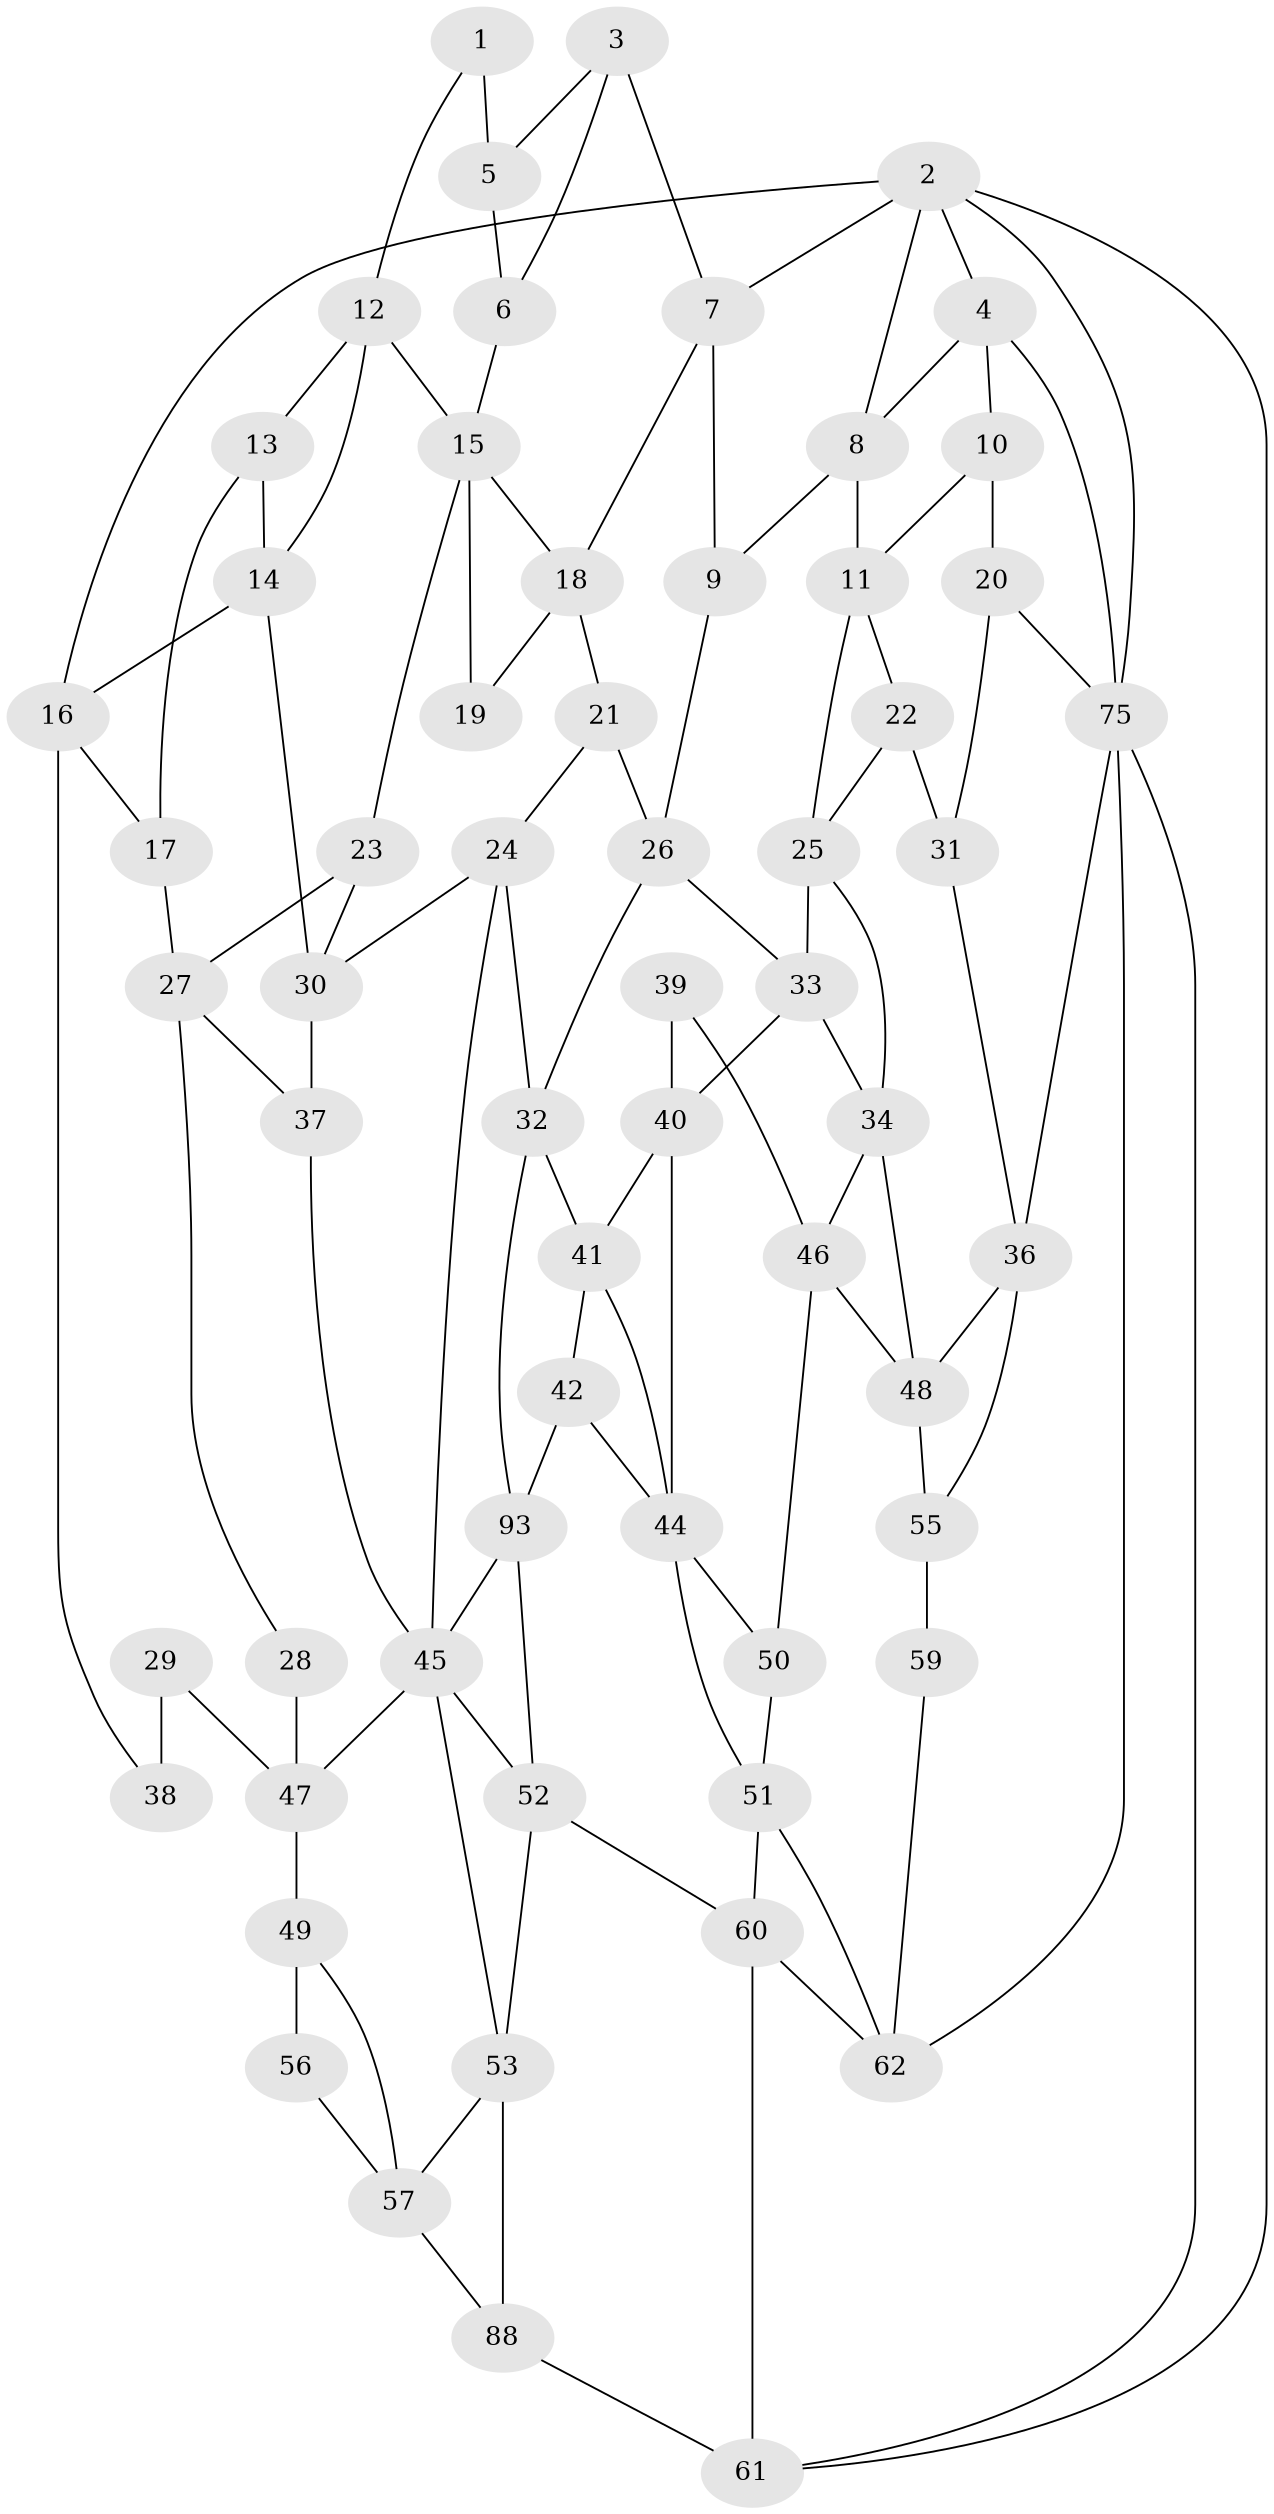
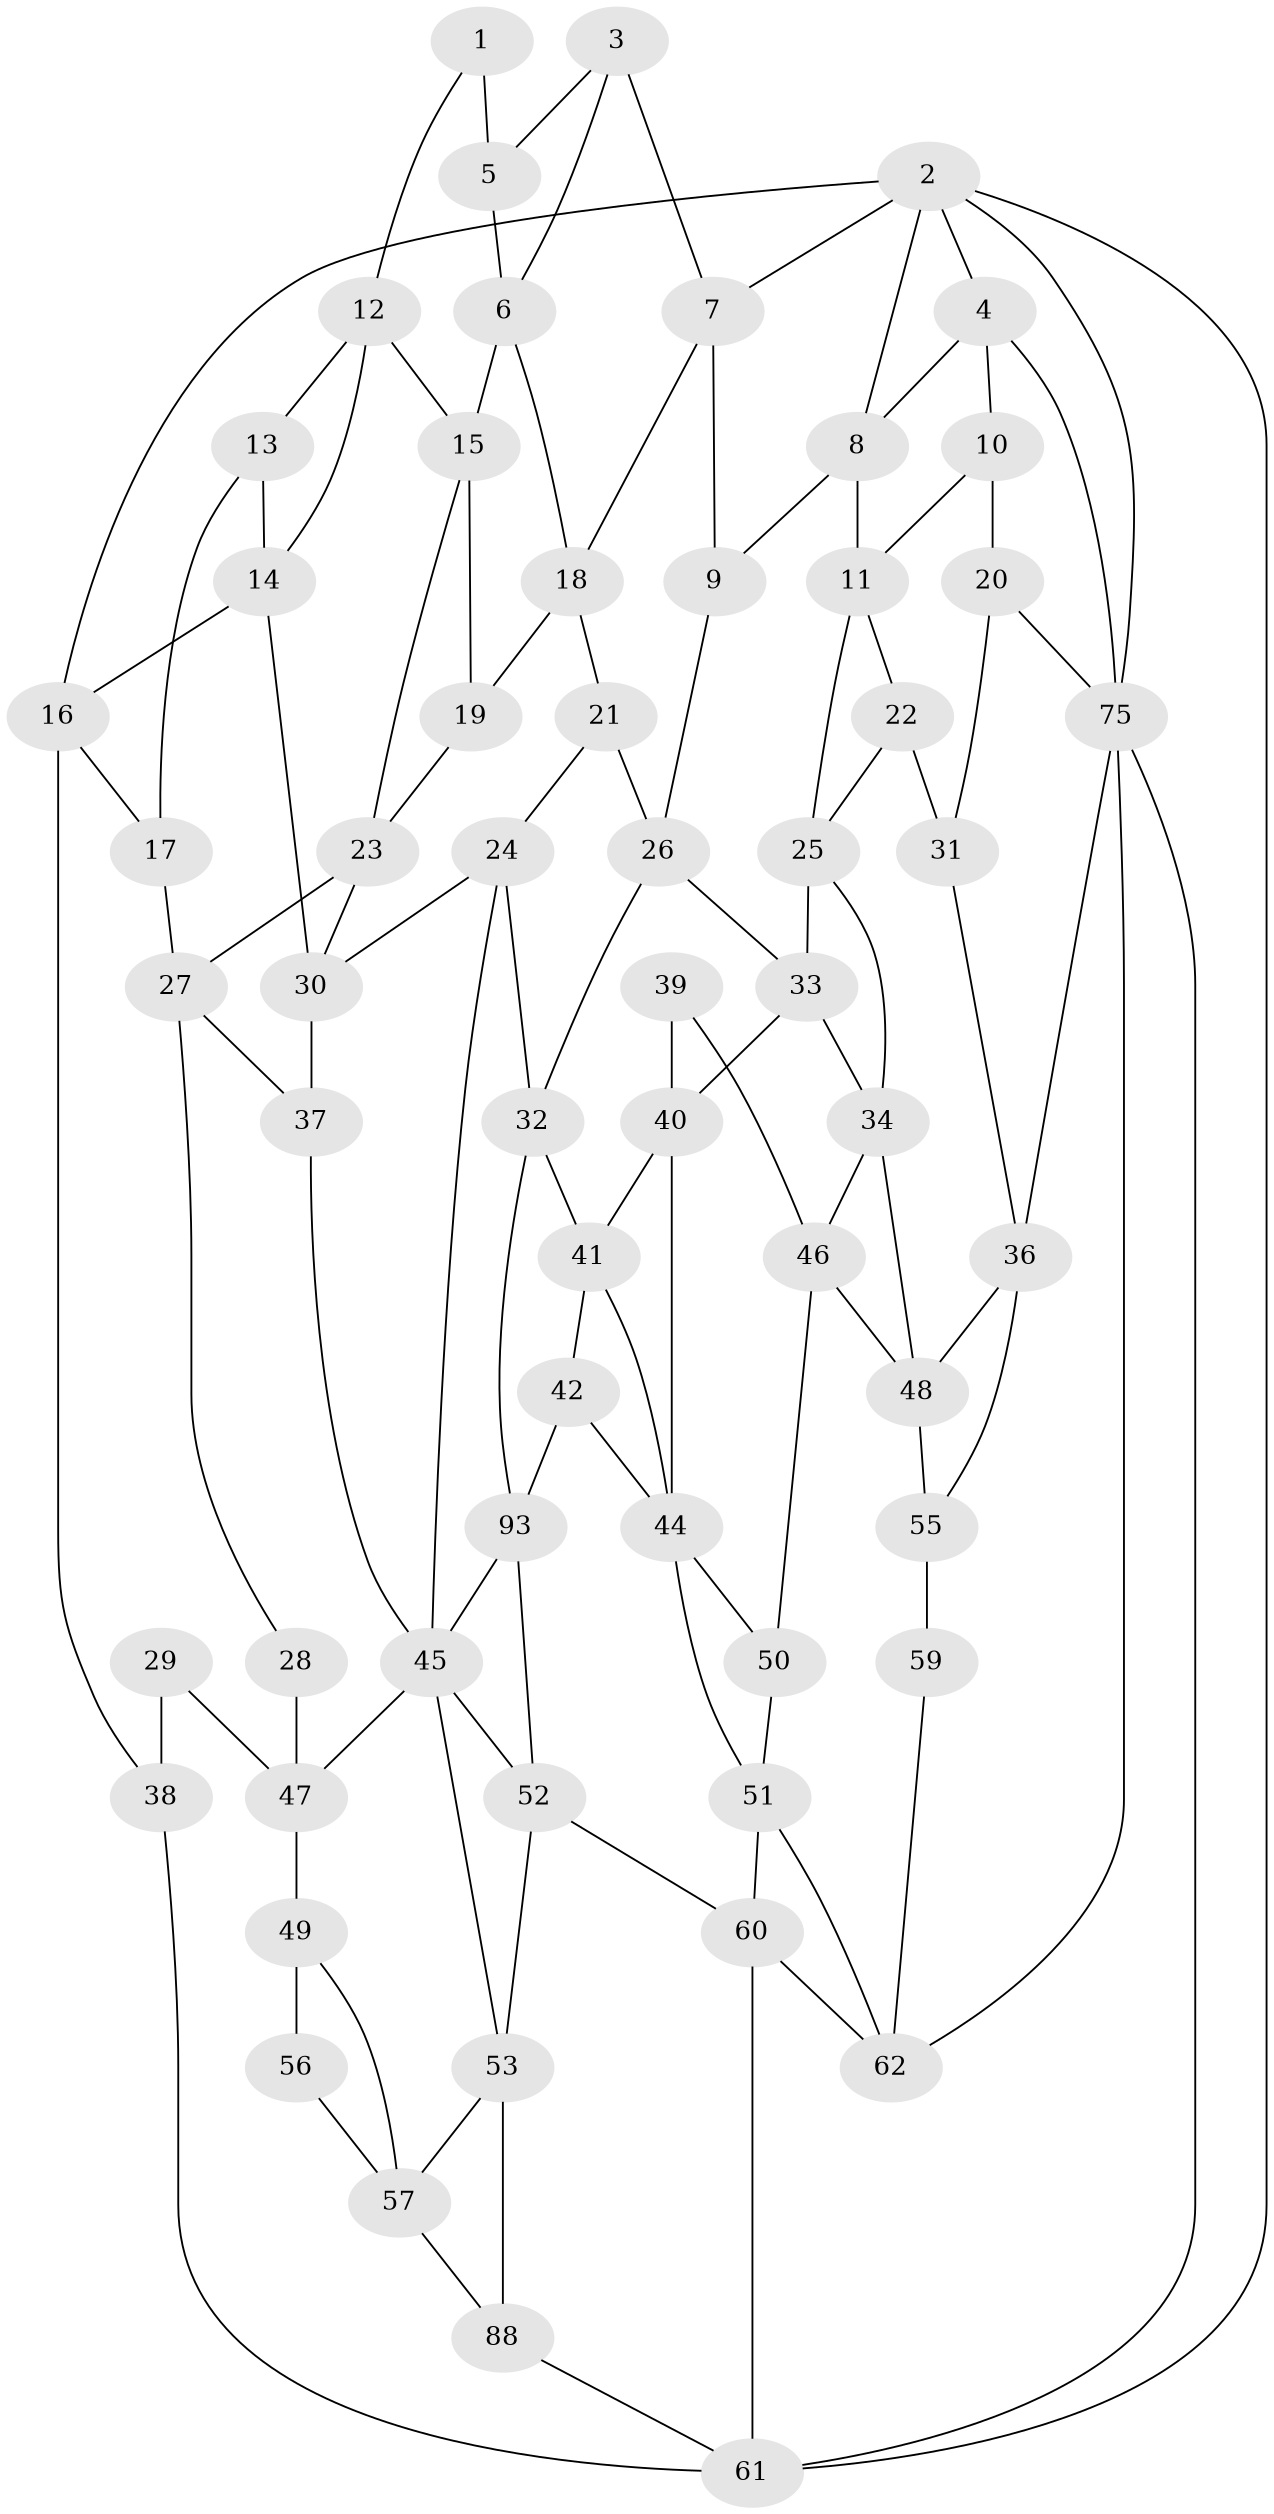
(521, 514) -> (545, 445)
none -> (419, 784)
none -> (228, 2326)
